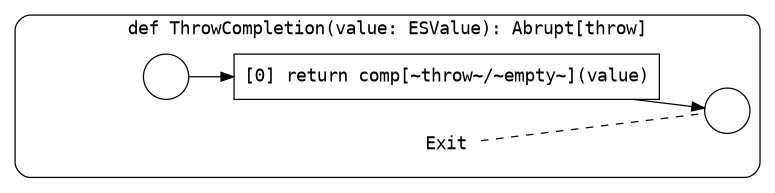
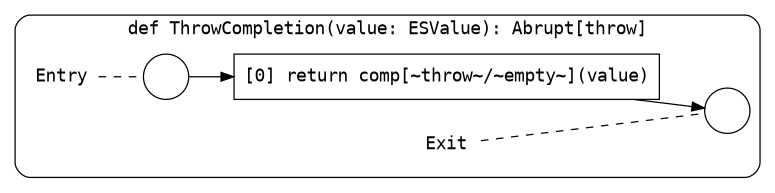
none -> (62, 77)
